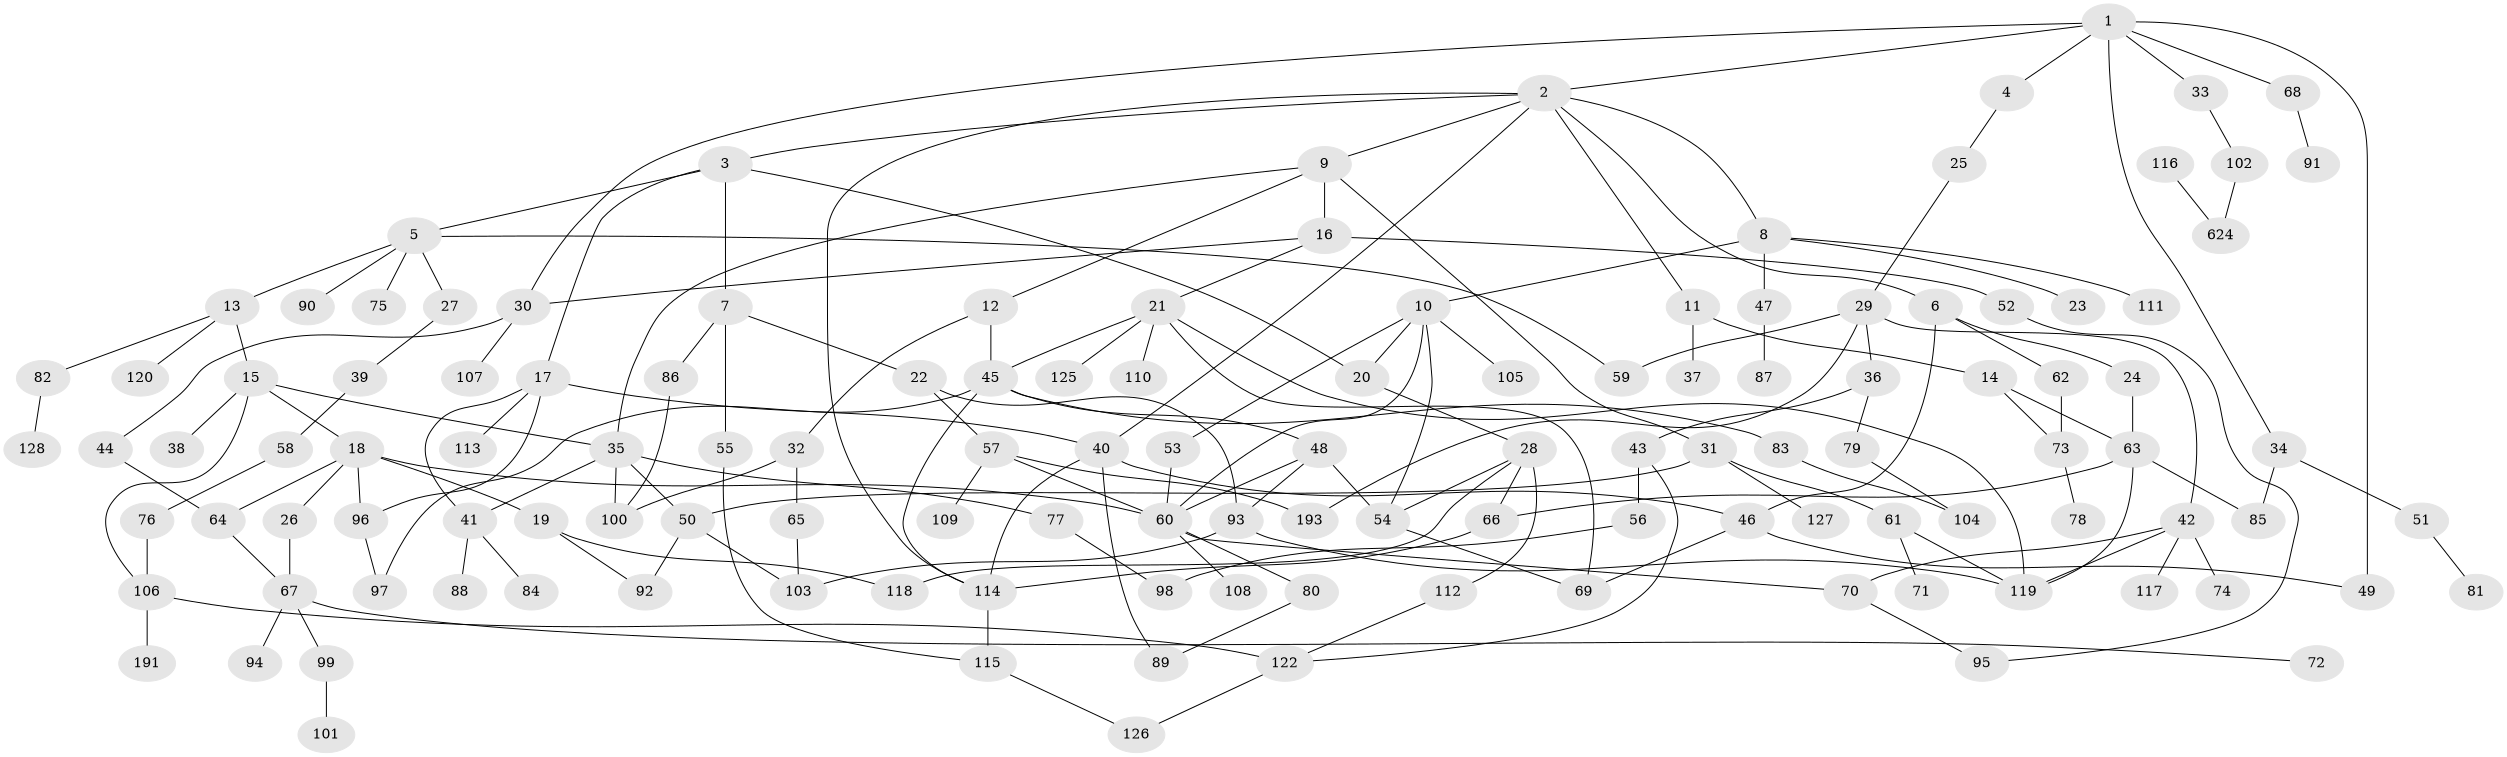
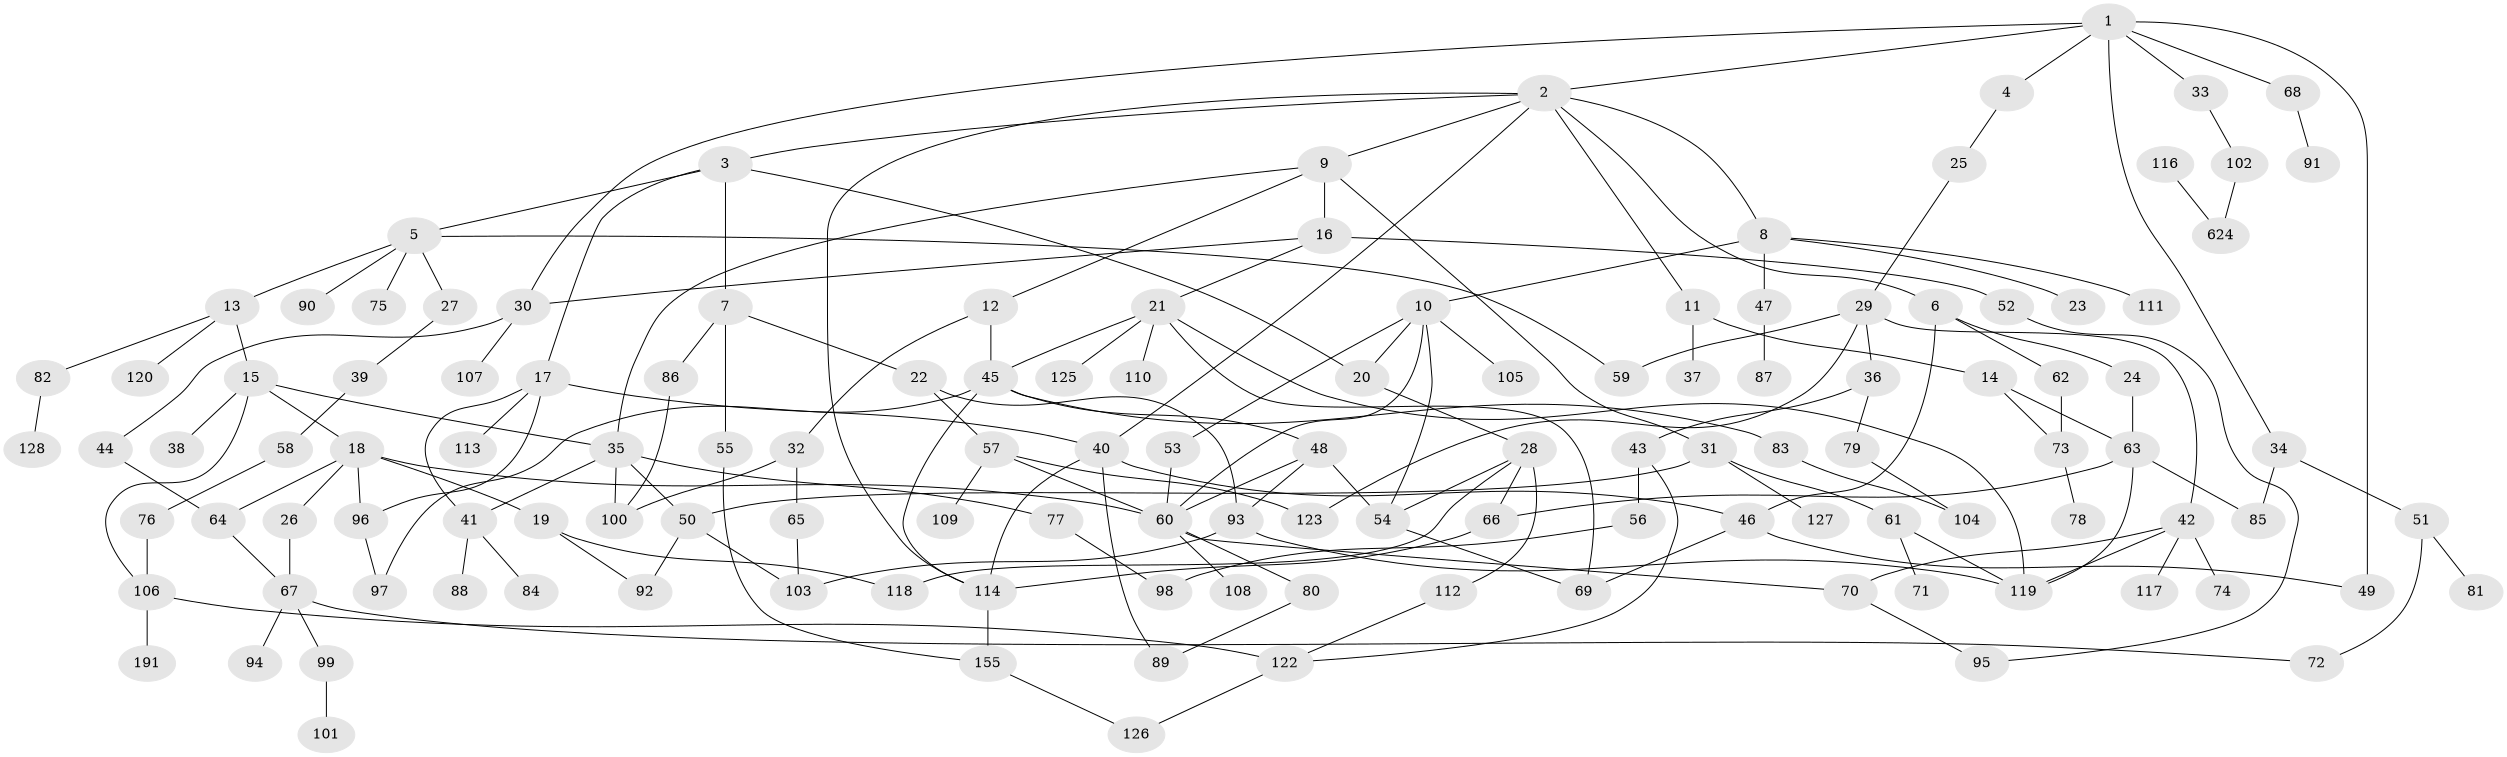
(1310, 521) -> (1310, 521)
none -> (2402, 611)
(988, 663) -> (988, 663)
